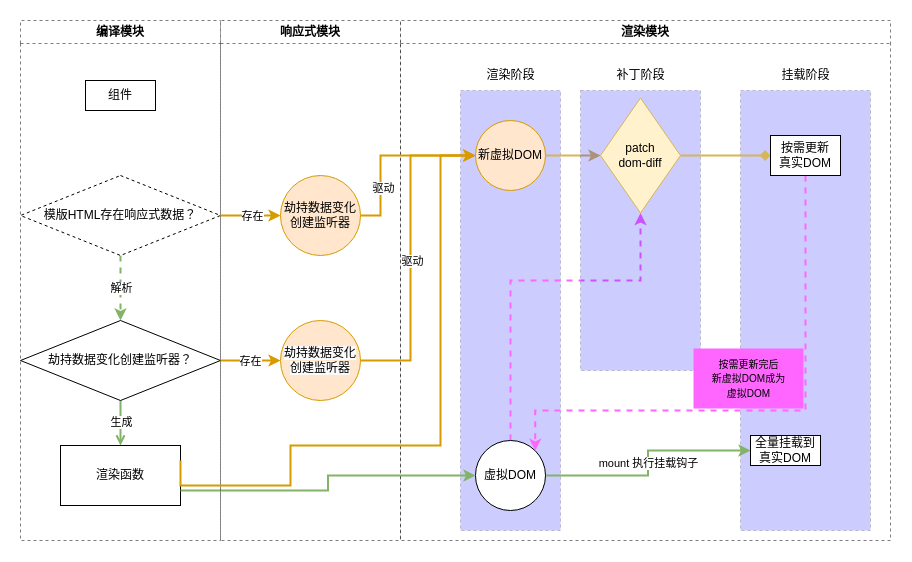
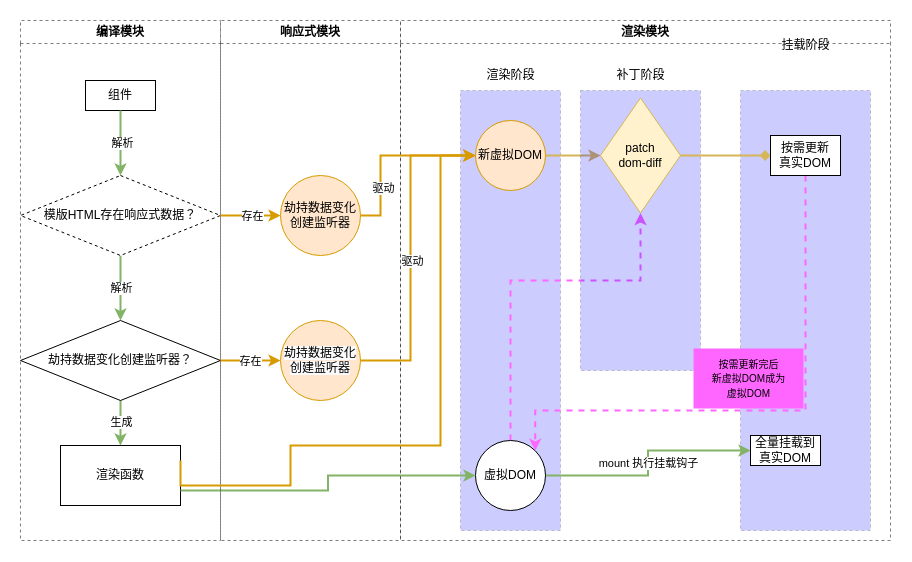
(806, 76) -> (806, 46)
none -> (121, 139)
(121, 268) -> (121, 268)
(121, 436) -> (121, 435)
